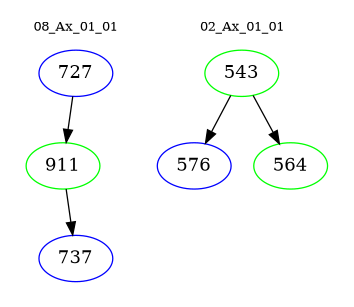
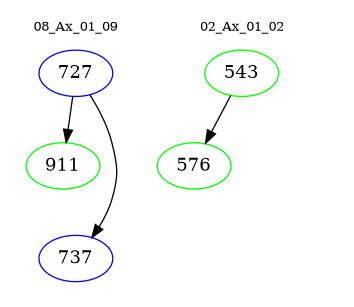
(76, 28) -> (76, 28)
(242, 28) -> (242, 28)
(194, 166) -> (194, 166)
(291, 166) -> none
(68, 206) -> (116, 160)
